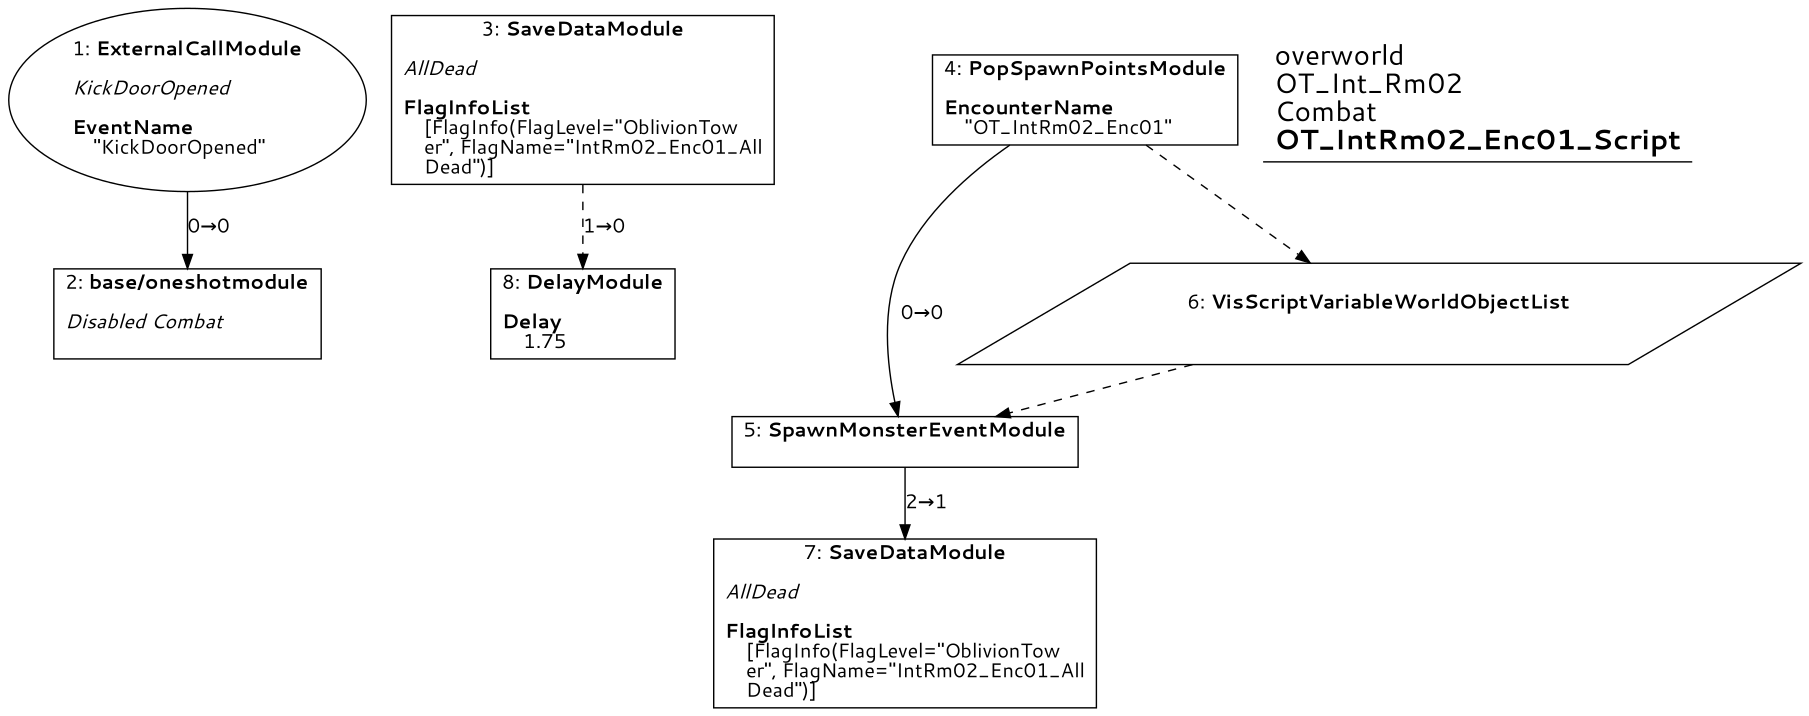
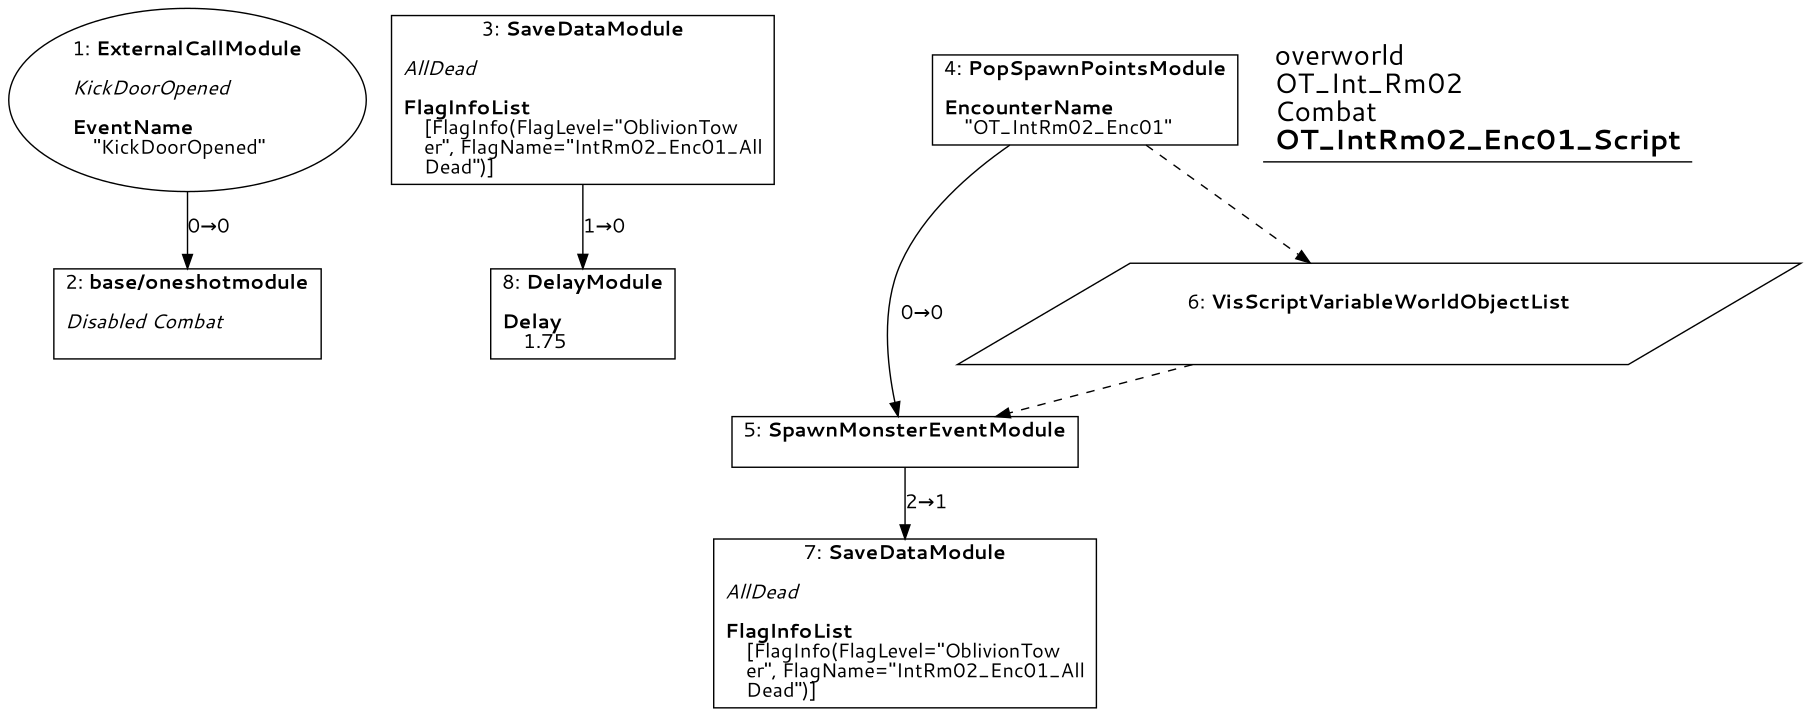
(583, 220) -> (583, 220)
